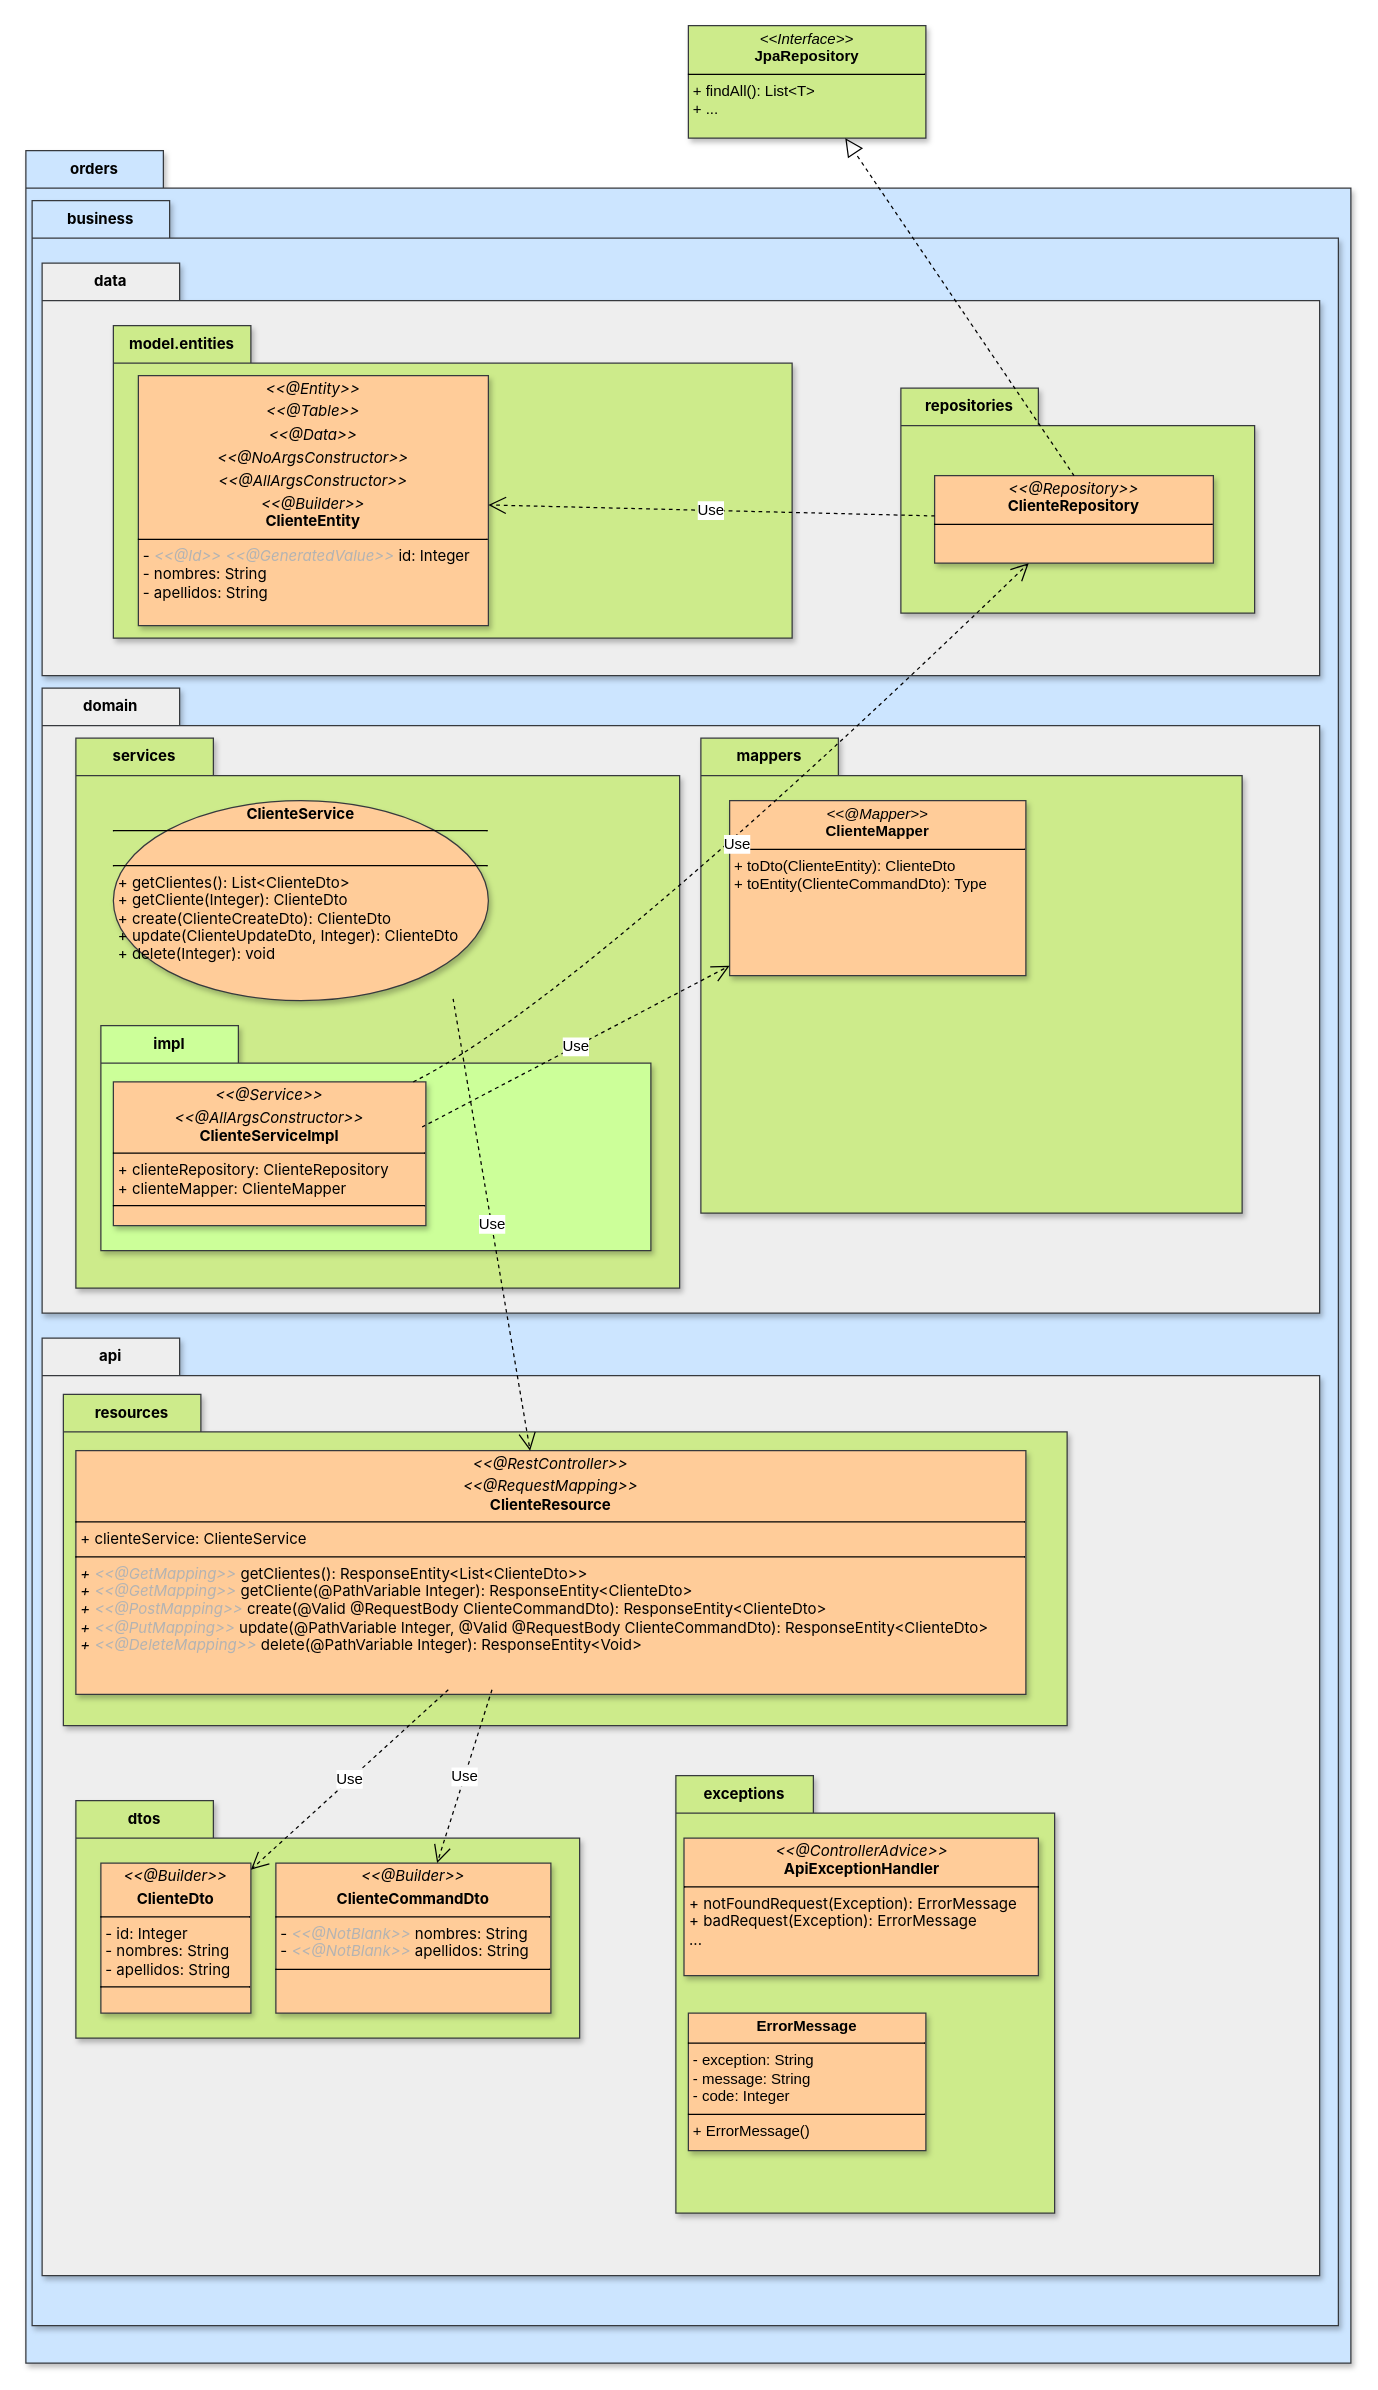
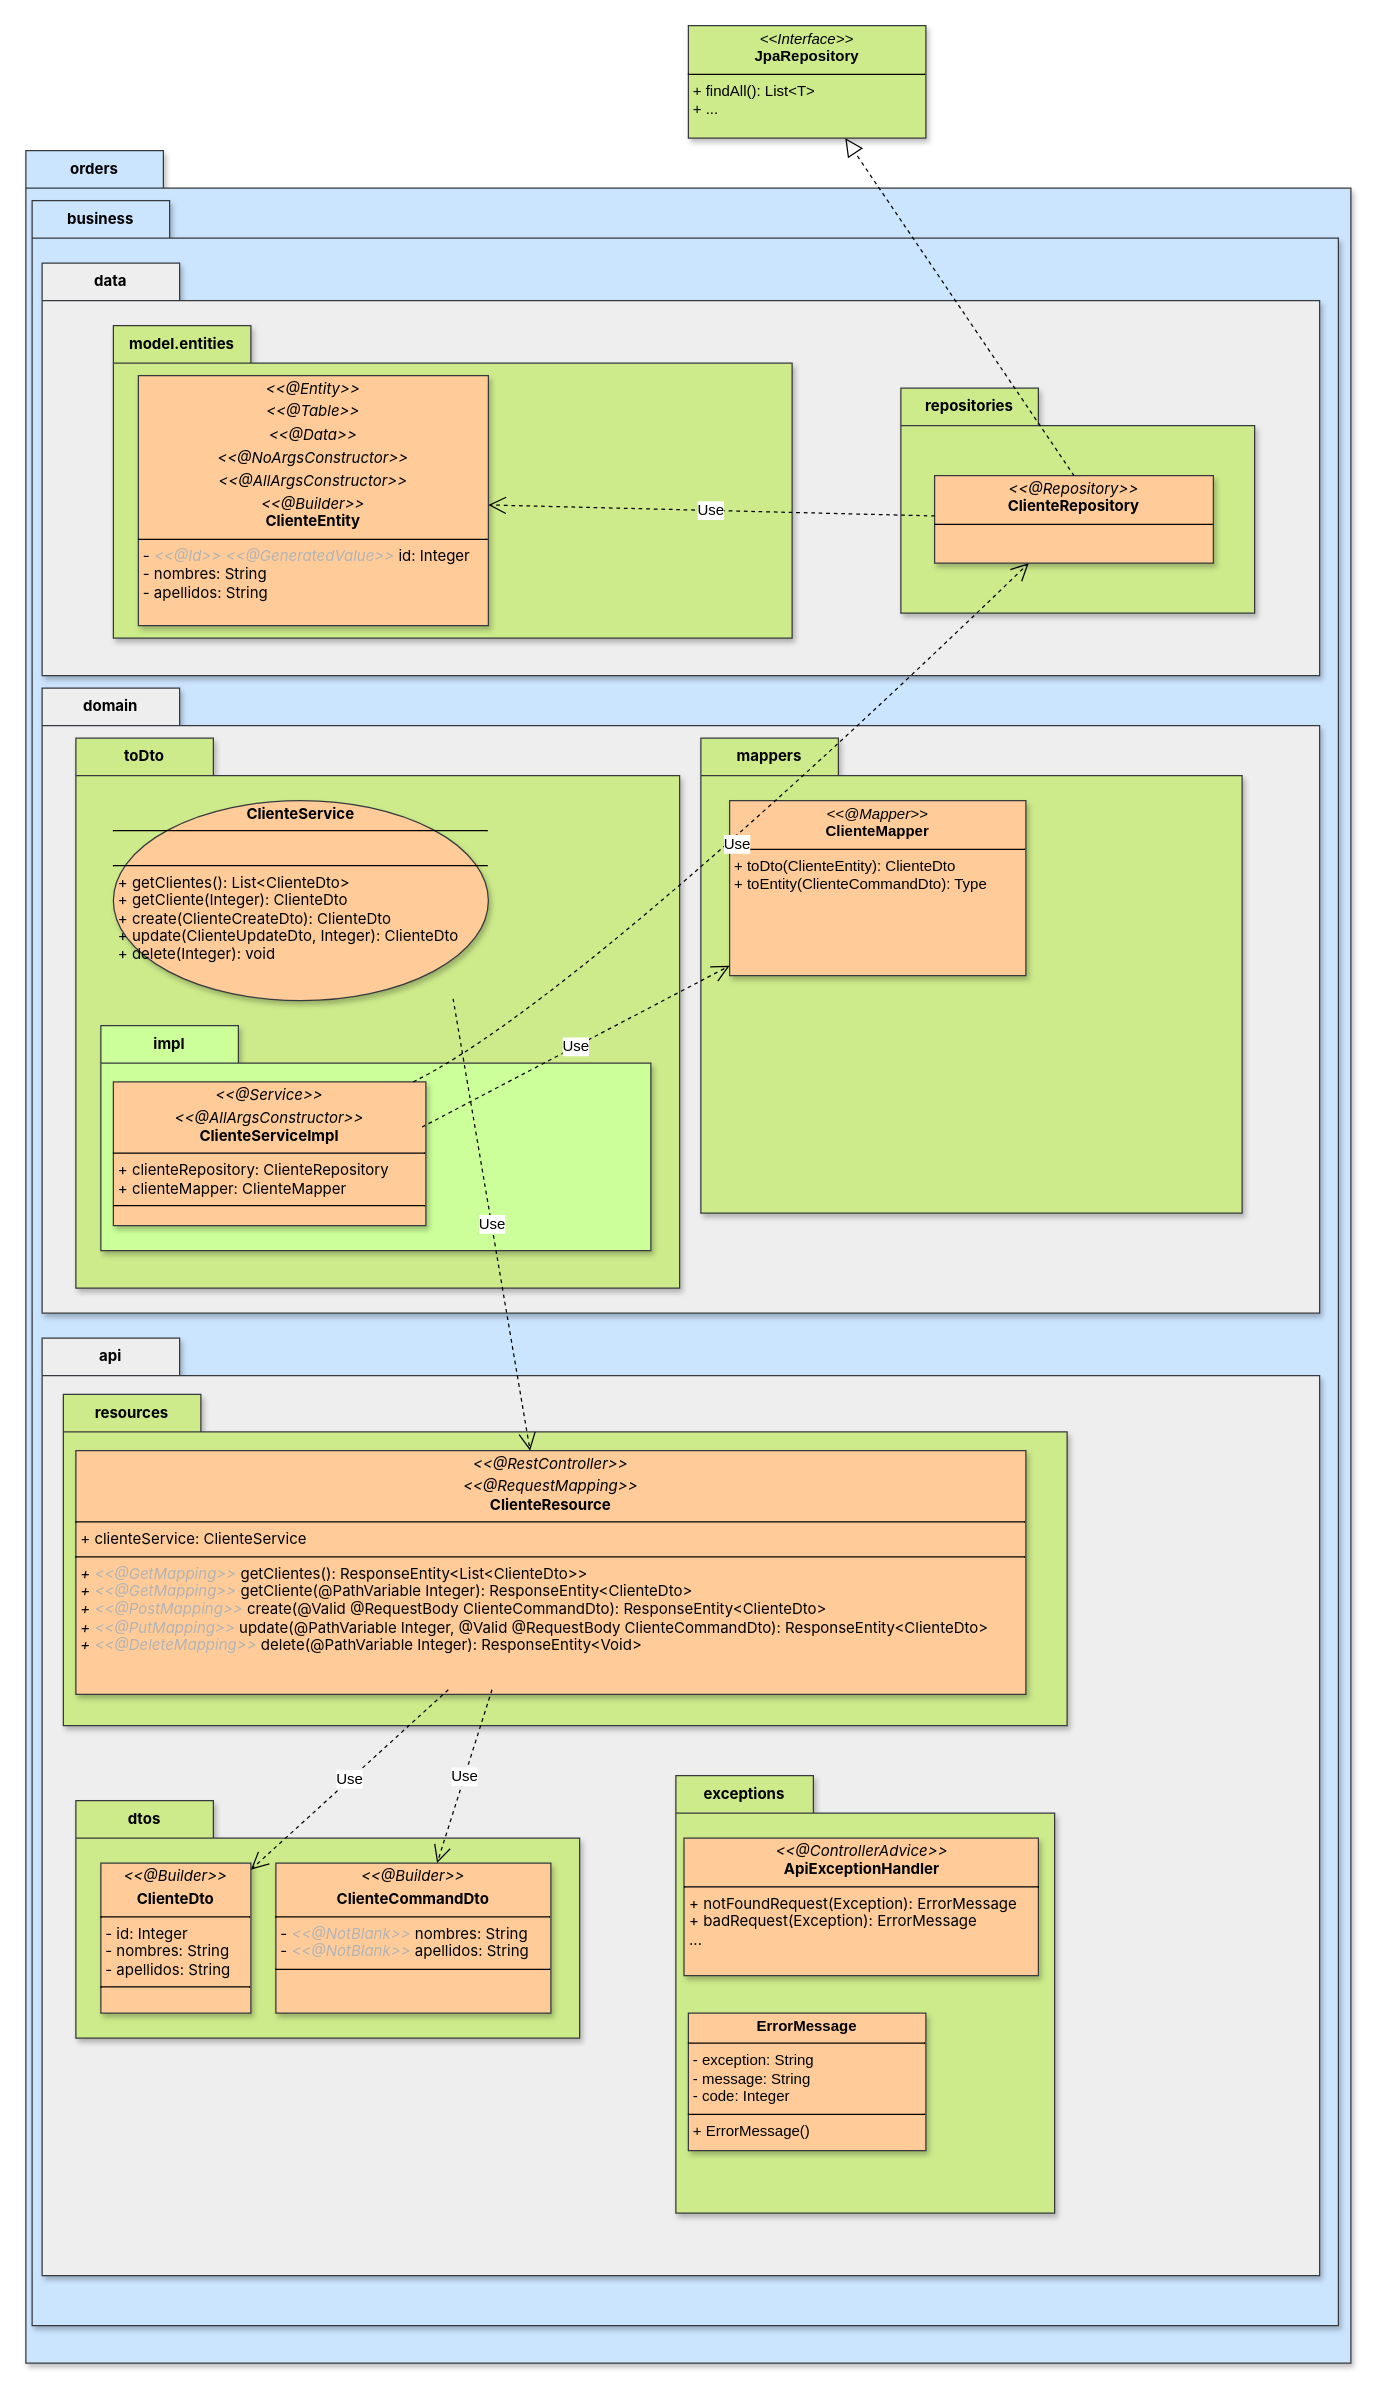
(144, 757) -> (144, 757)
